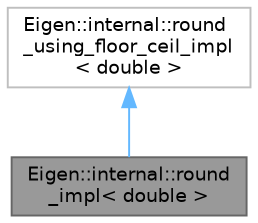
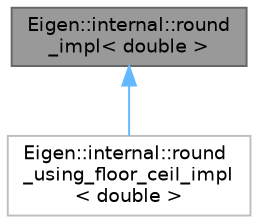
(129, 132) -> (129, 111)
